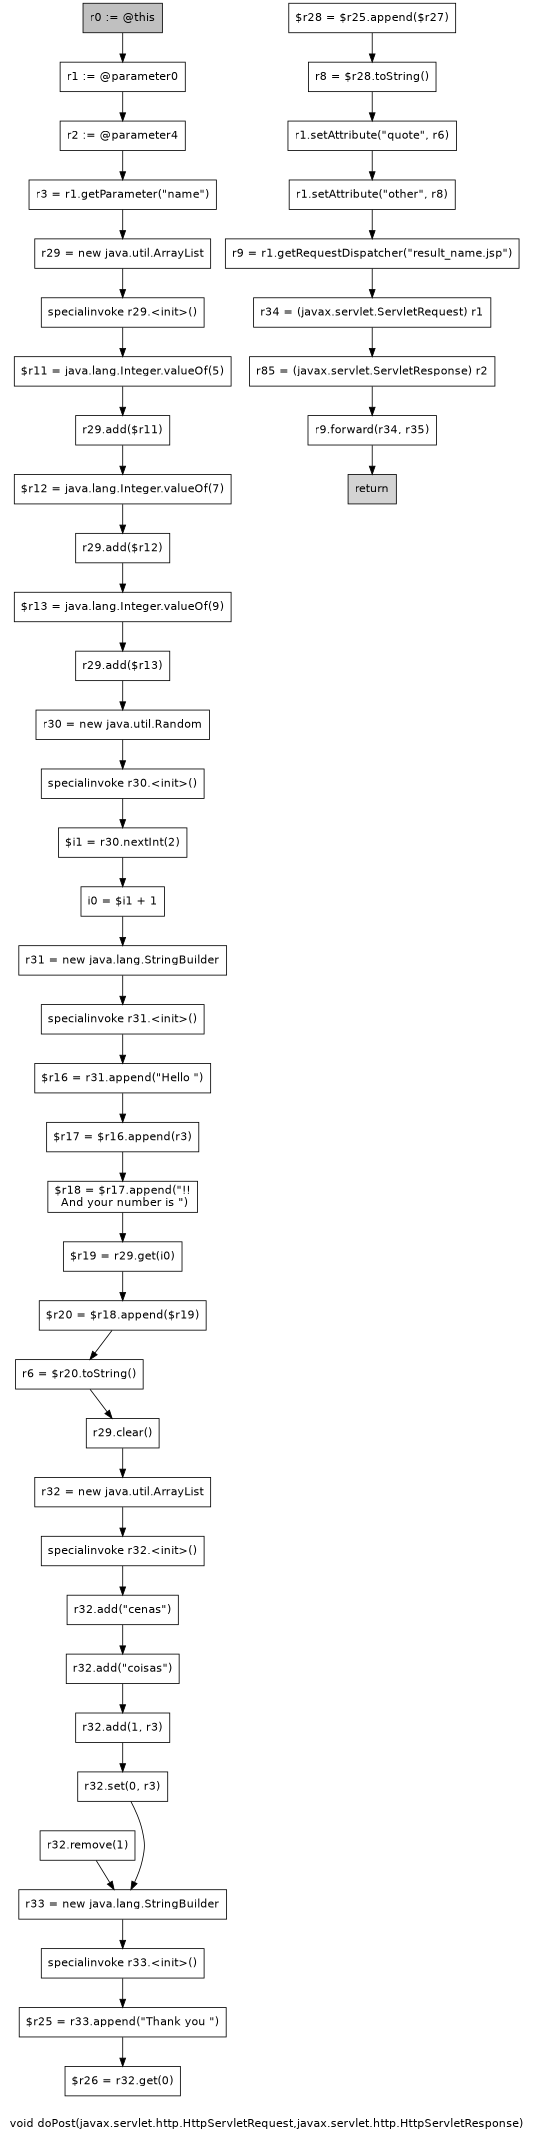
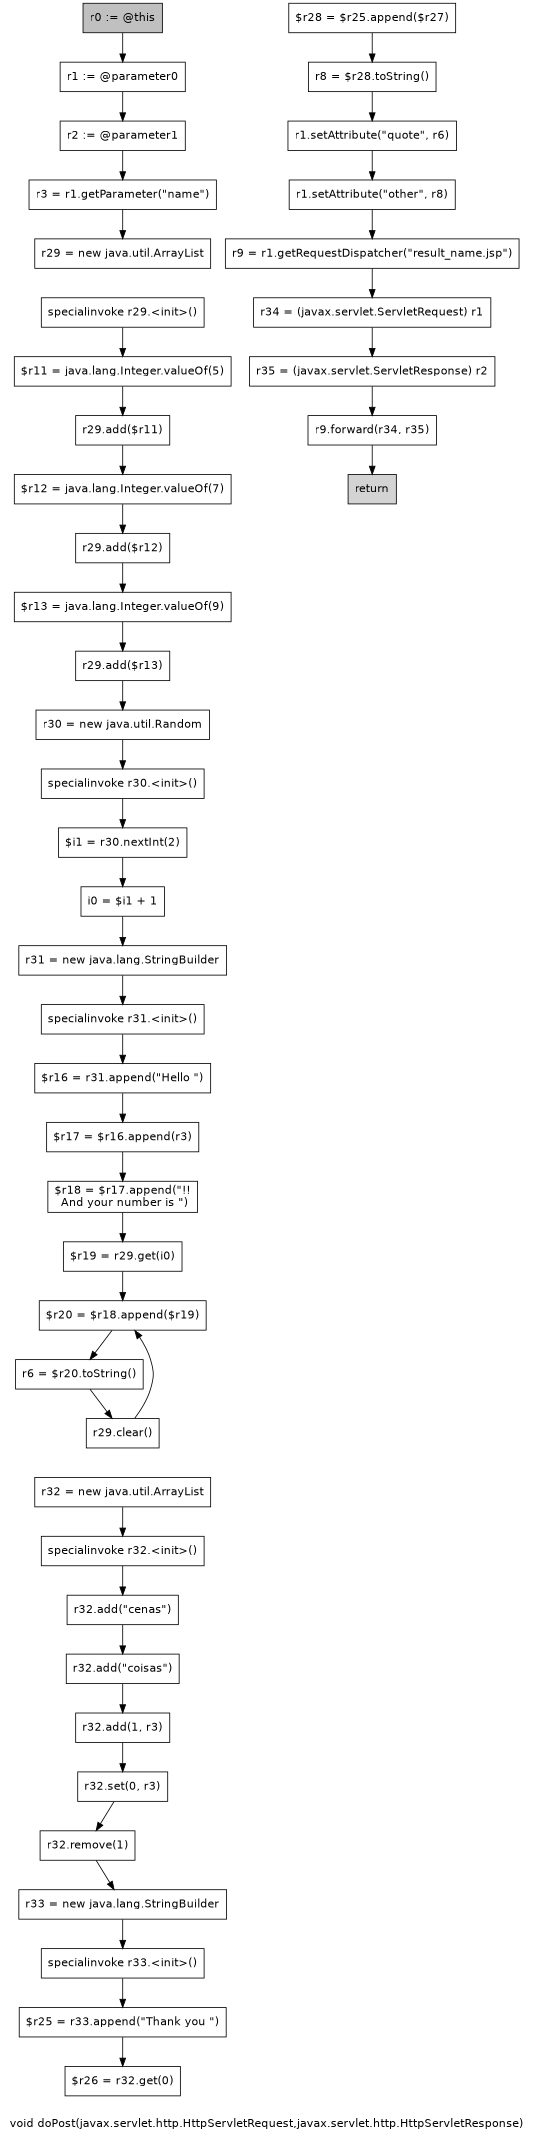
(123, 136) -> (123, 136)
(123, 279) -> none
(372, 371) -> (372, 371)
(123, 1459) -> (153, 1379)
(144, 1841) -> (107, 1813)
